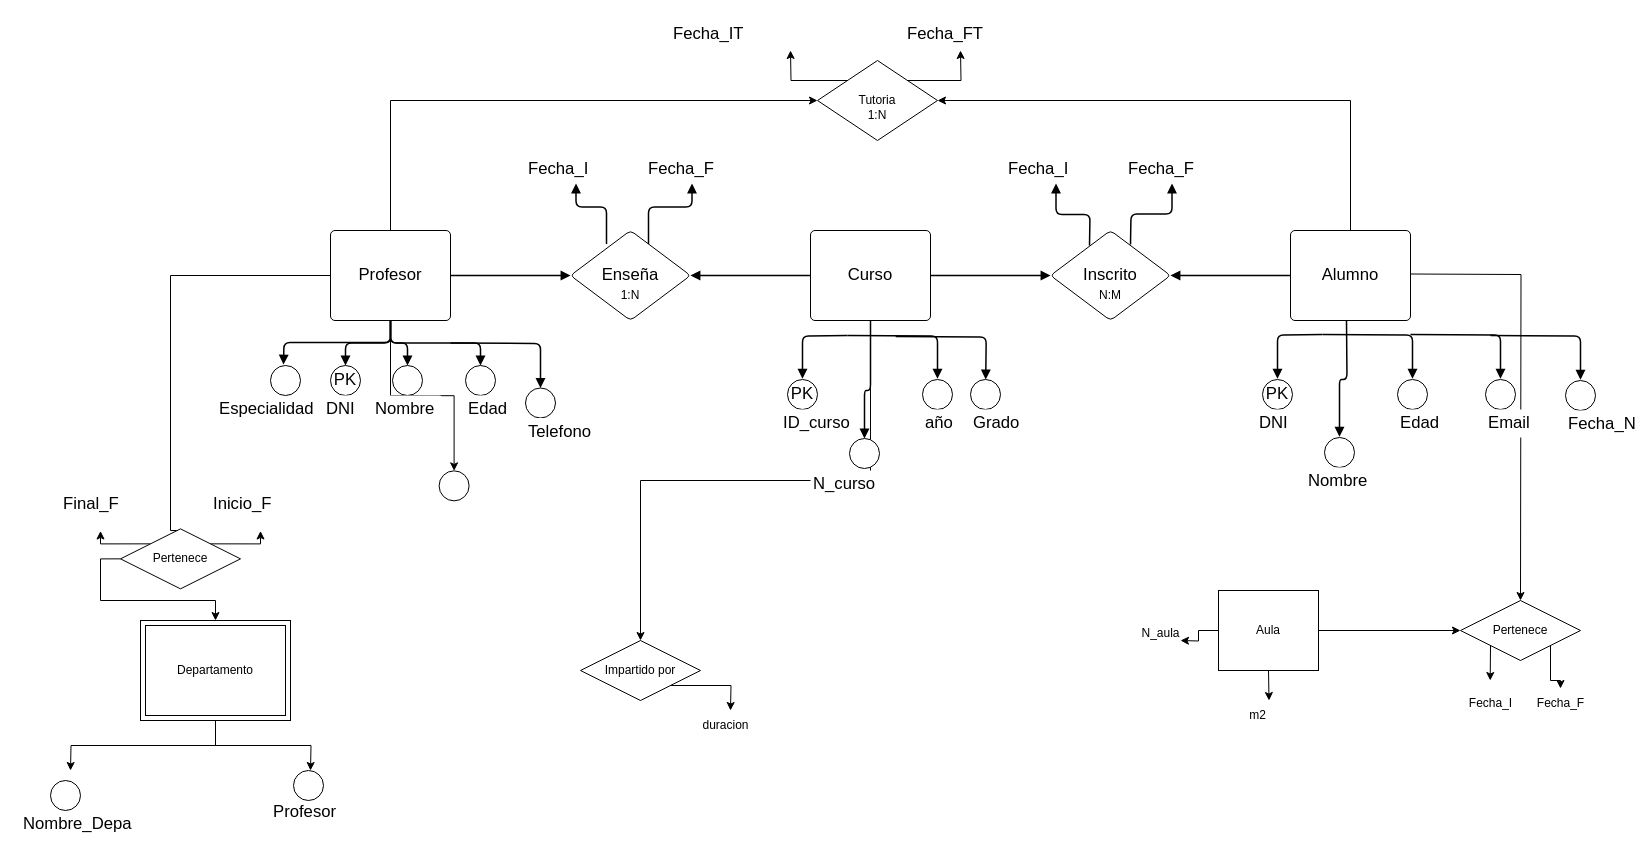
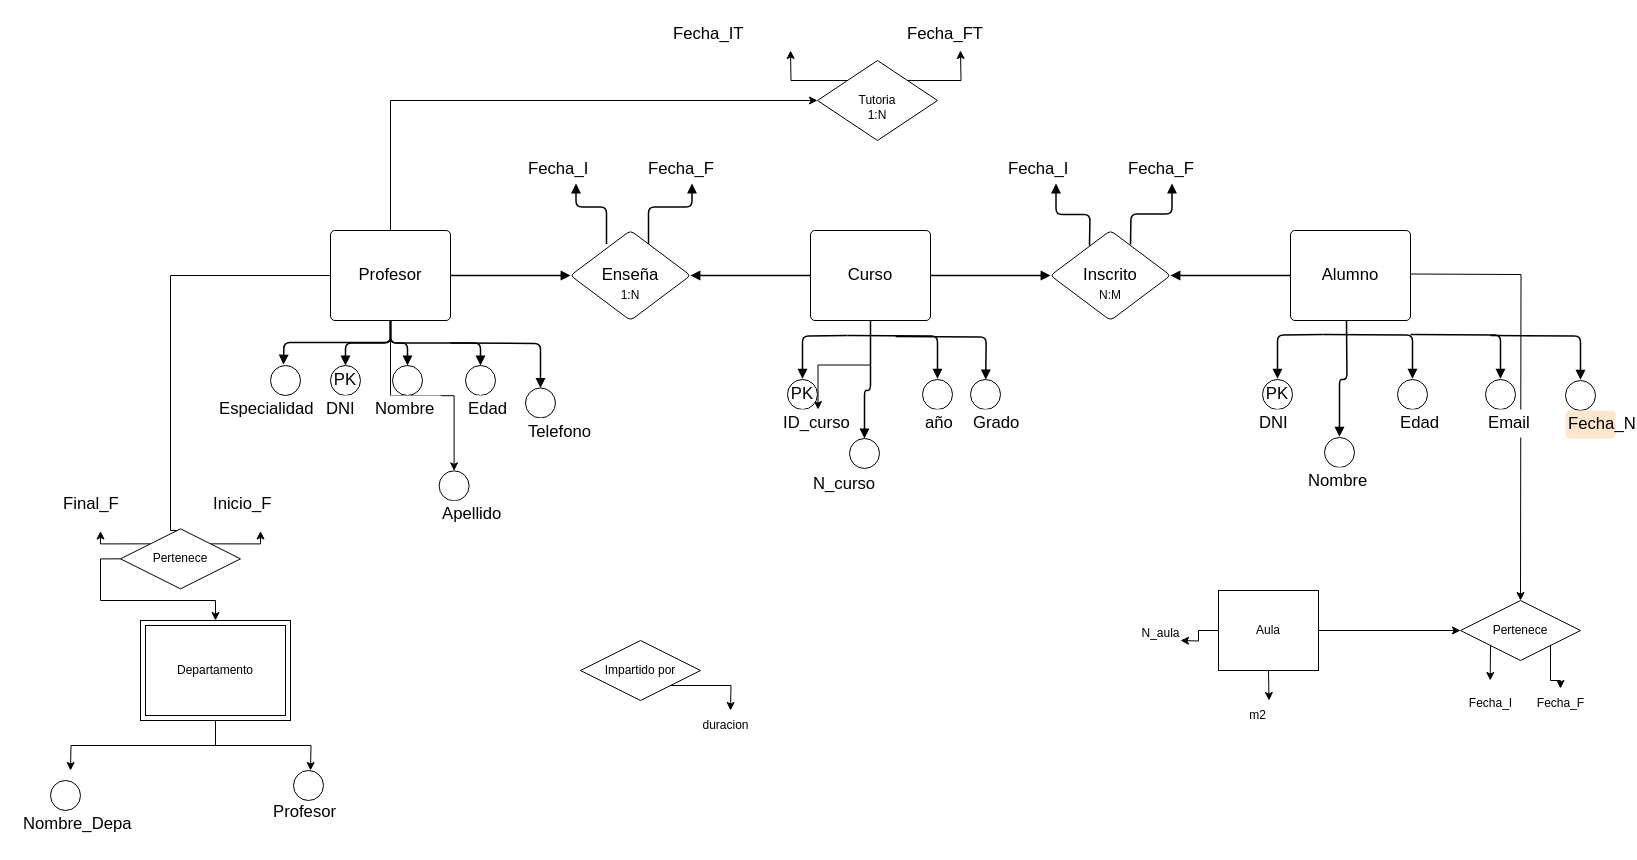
(1212, 101) -> none
(1591, 425) -> (1591, 425)
(650, 481) -> (824, 365)
none -> (463, 515)
